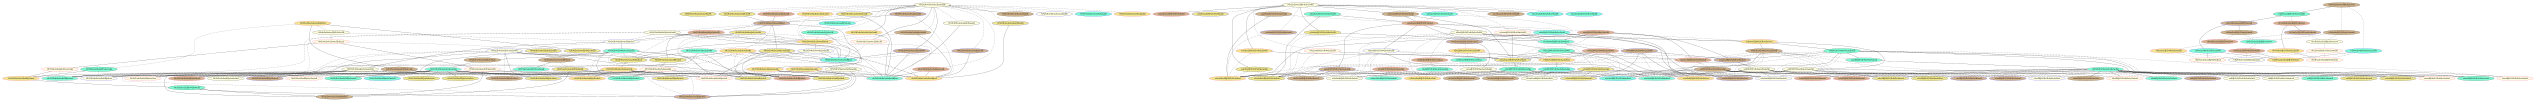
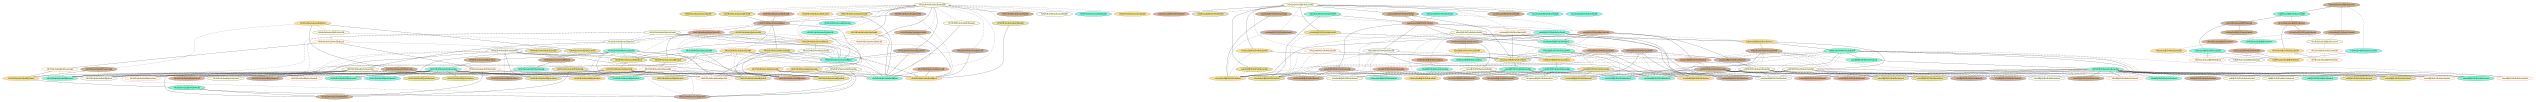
(99, 69) -> (99, 69)
